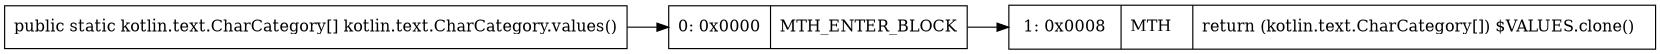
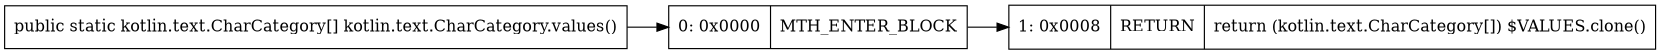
(1151, 27) -> (1158, 27)
